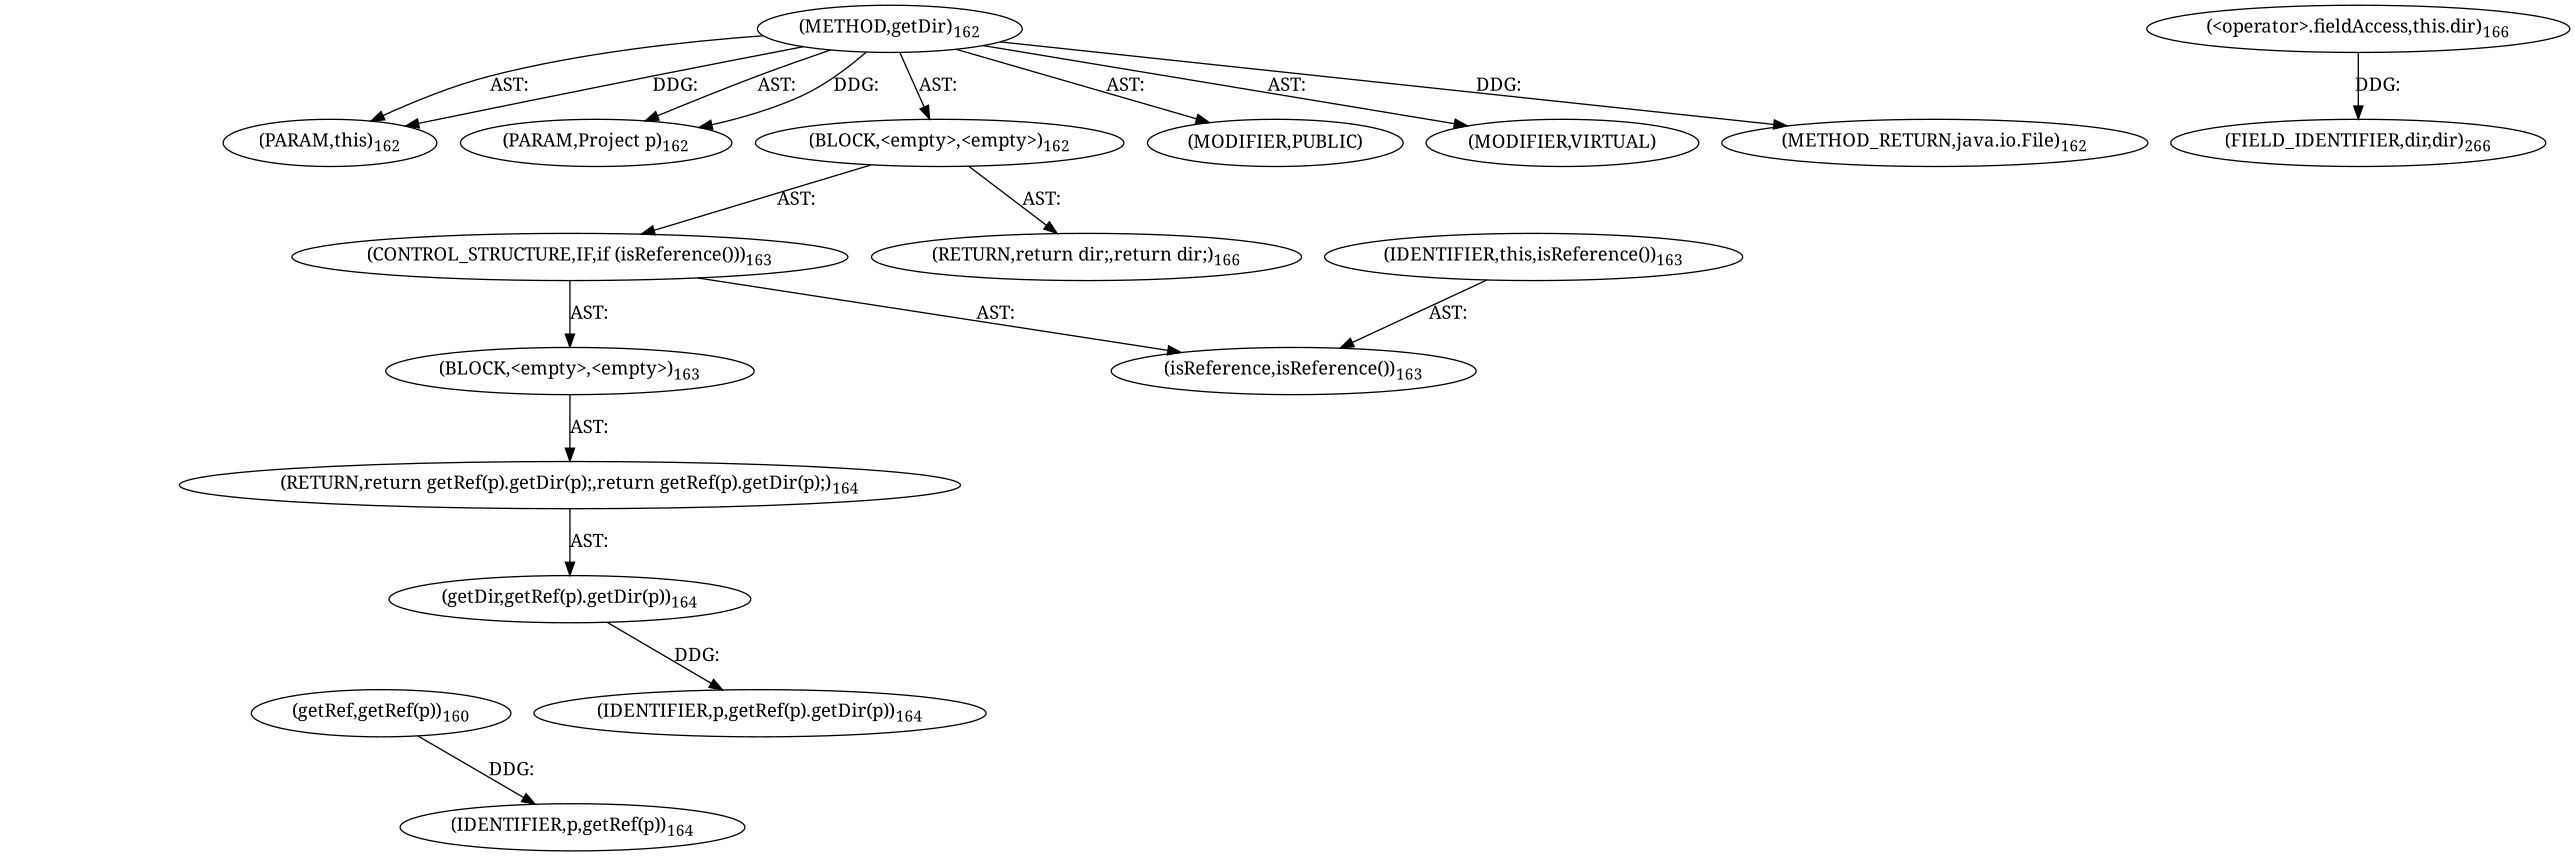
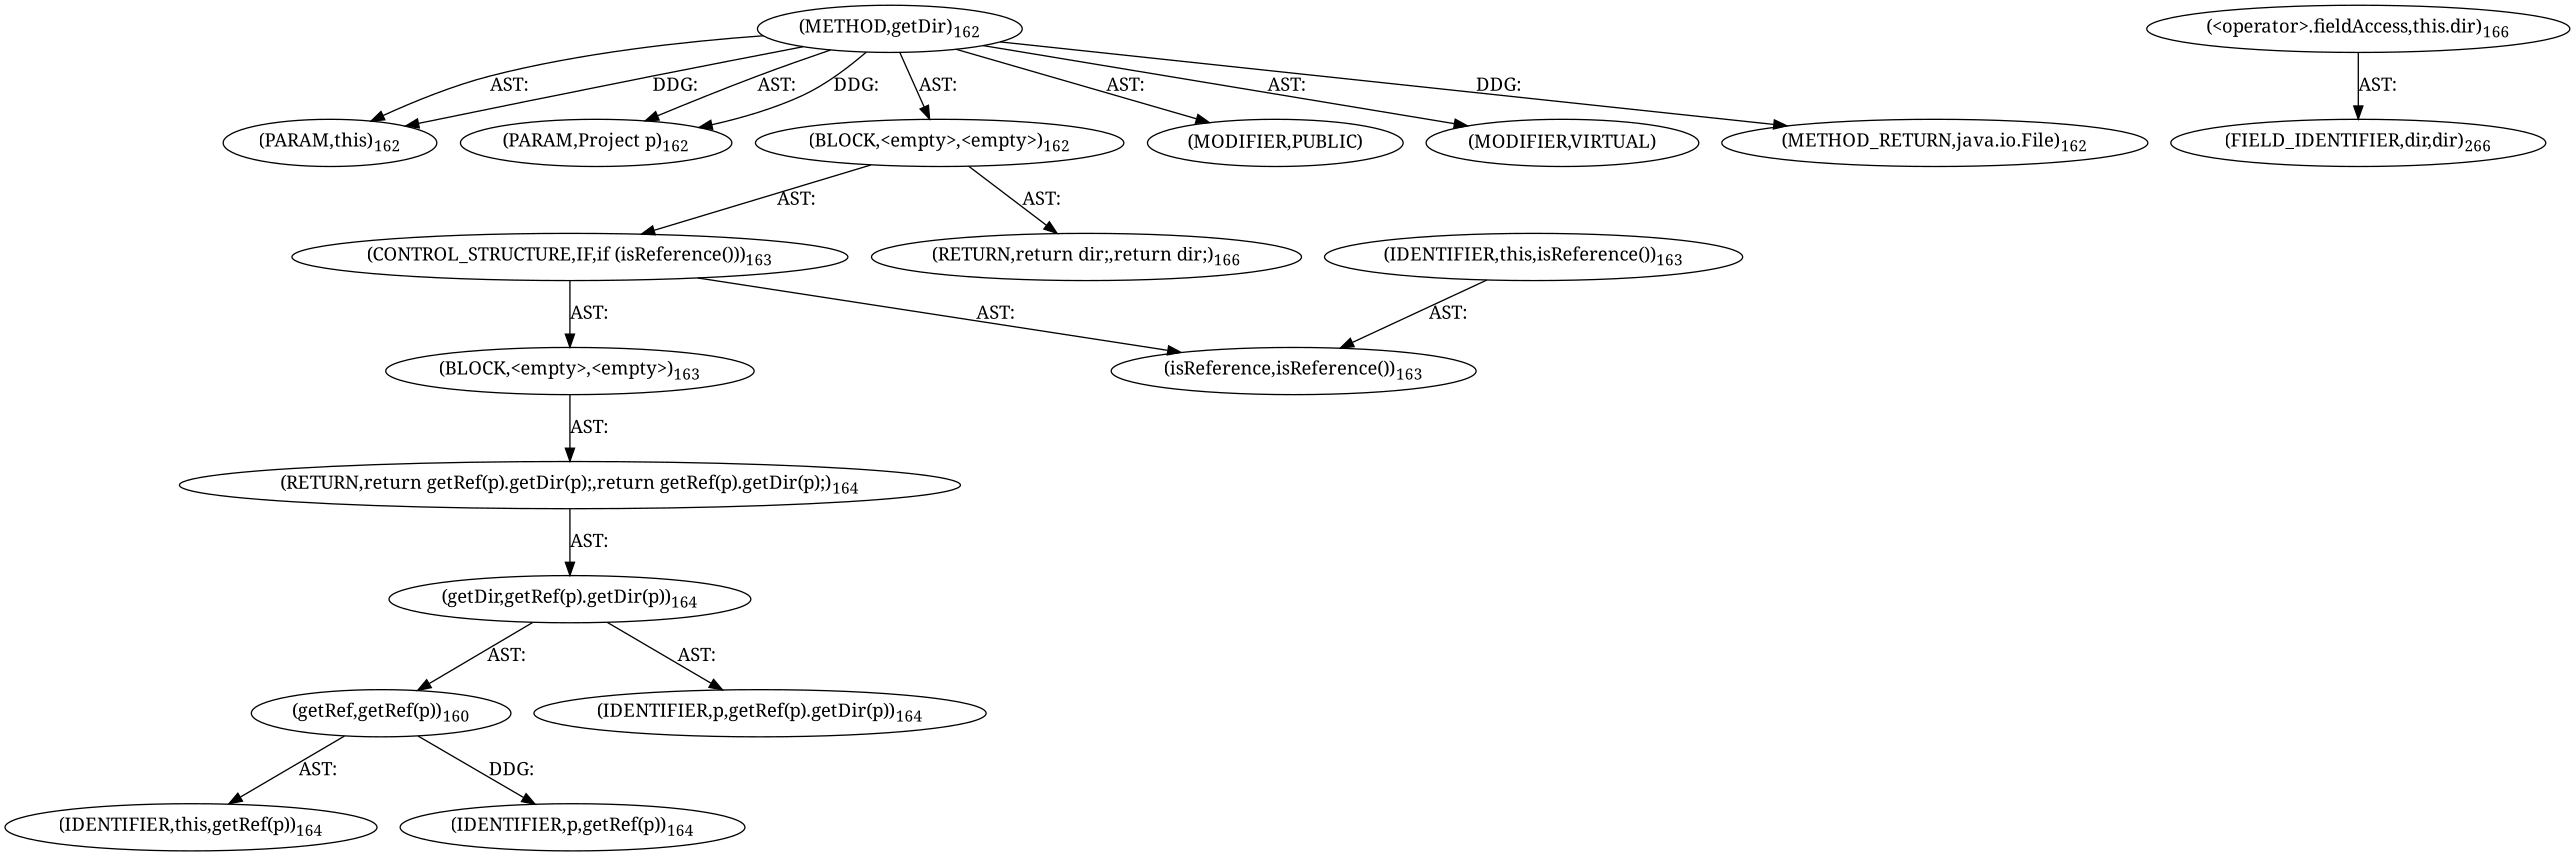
(2381, 86) -> (2381, 86)
none -> (481, 653)
(700, 656) -> (700, 656)
none -> (191, 827)
